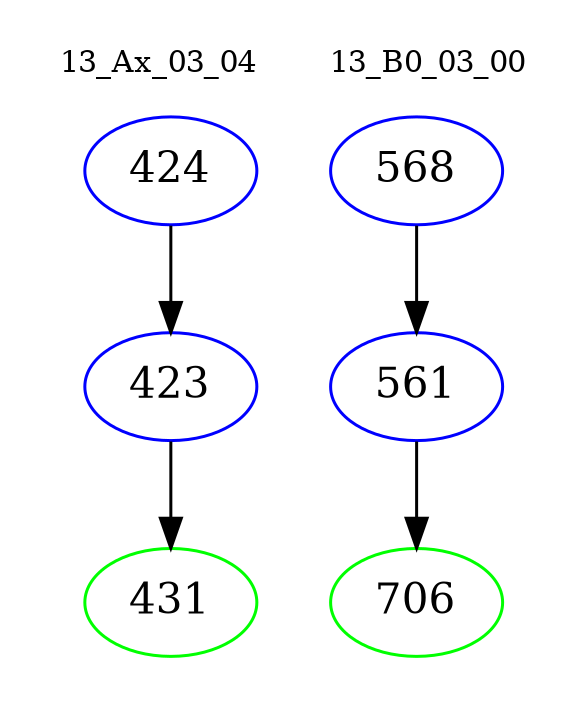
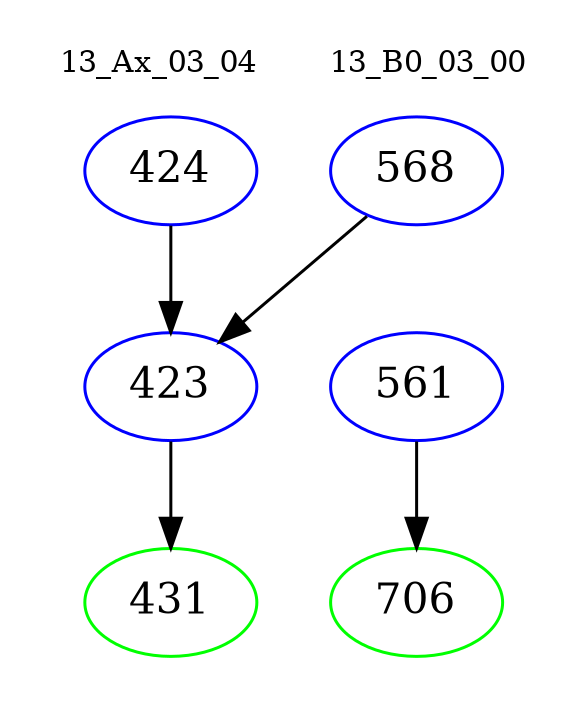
(417, 264) -> (327, 251)
